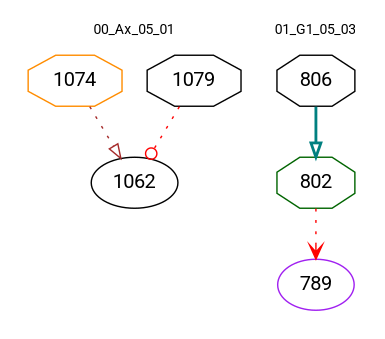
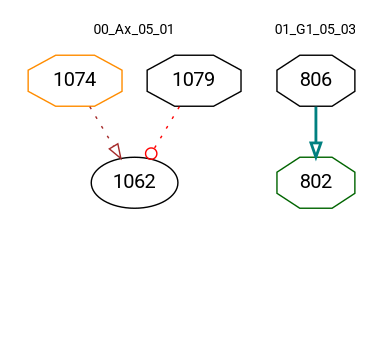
(316, 285) -> none
